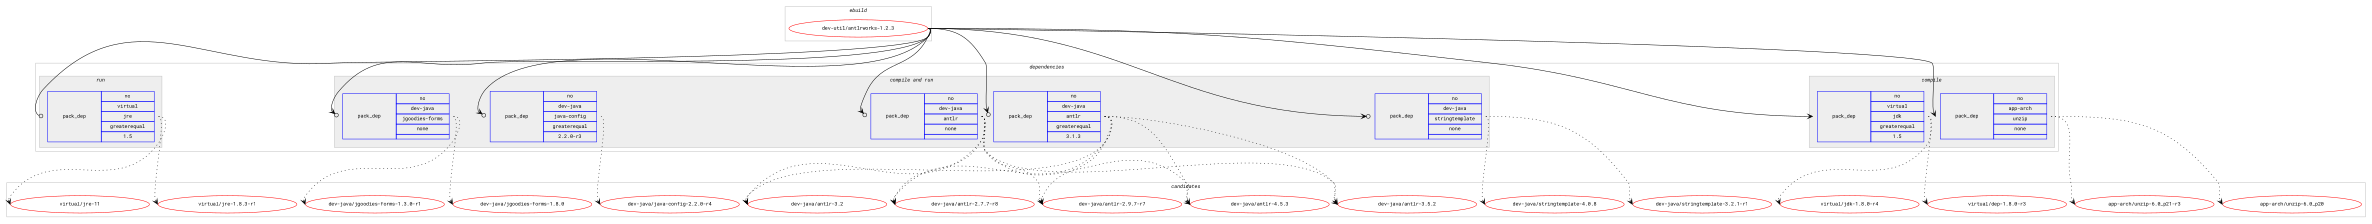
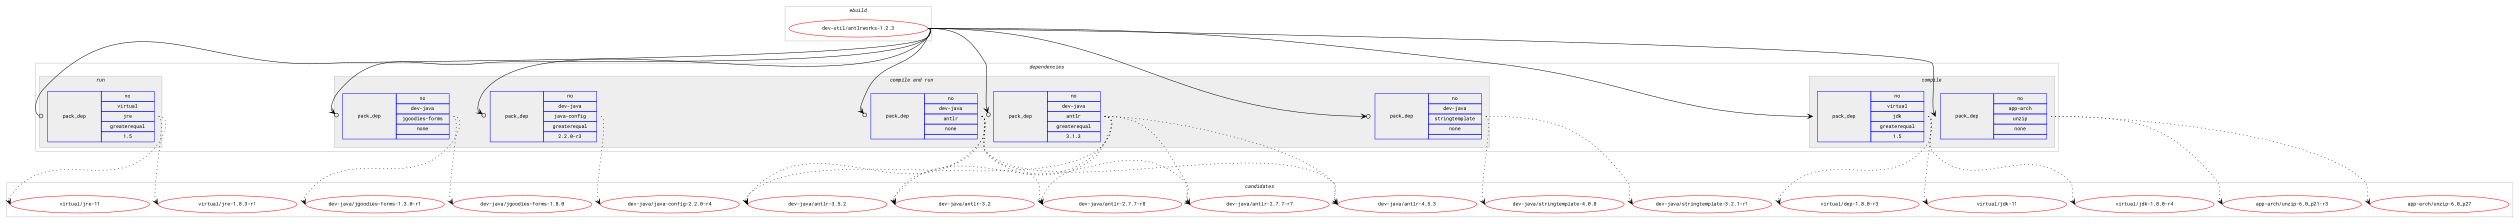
(1112, 204) -> (1260, 204)
none -> (1997, 204)
(2292, 204) -> (2440, 204)
